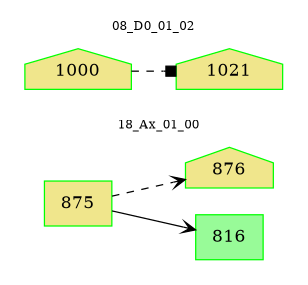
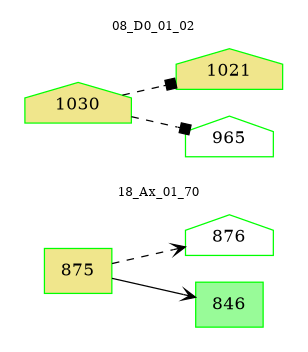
(78, 71) -> (78, 105)
(159, 125) -> (159, 193)
none -> (229, 139)
(229, 170) -> (229, 237)
(229, 237) -> (229, 305)
